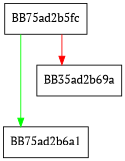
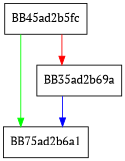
(46, 19) -> (46, 19)
none -> (63, 107)
